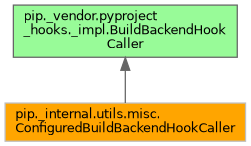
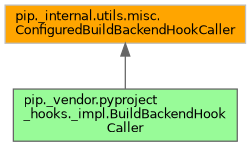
(125, 87) -> (125, 73)
